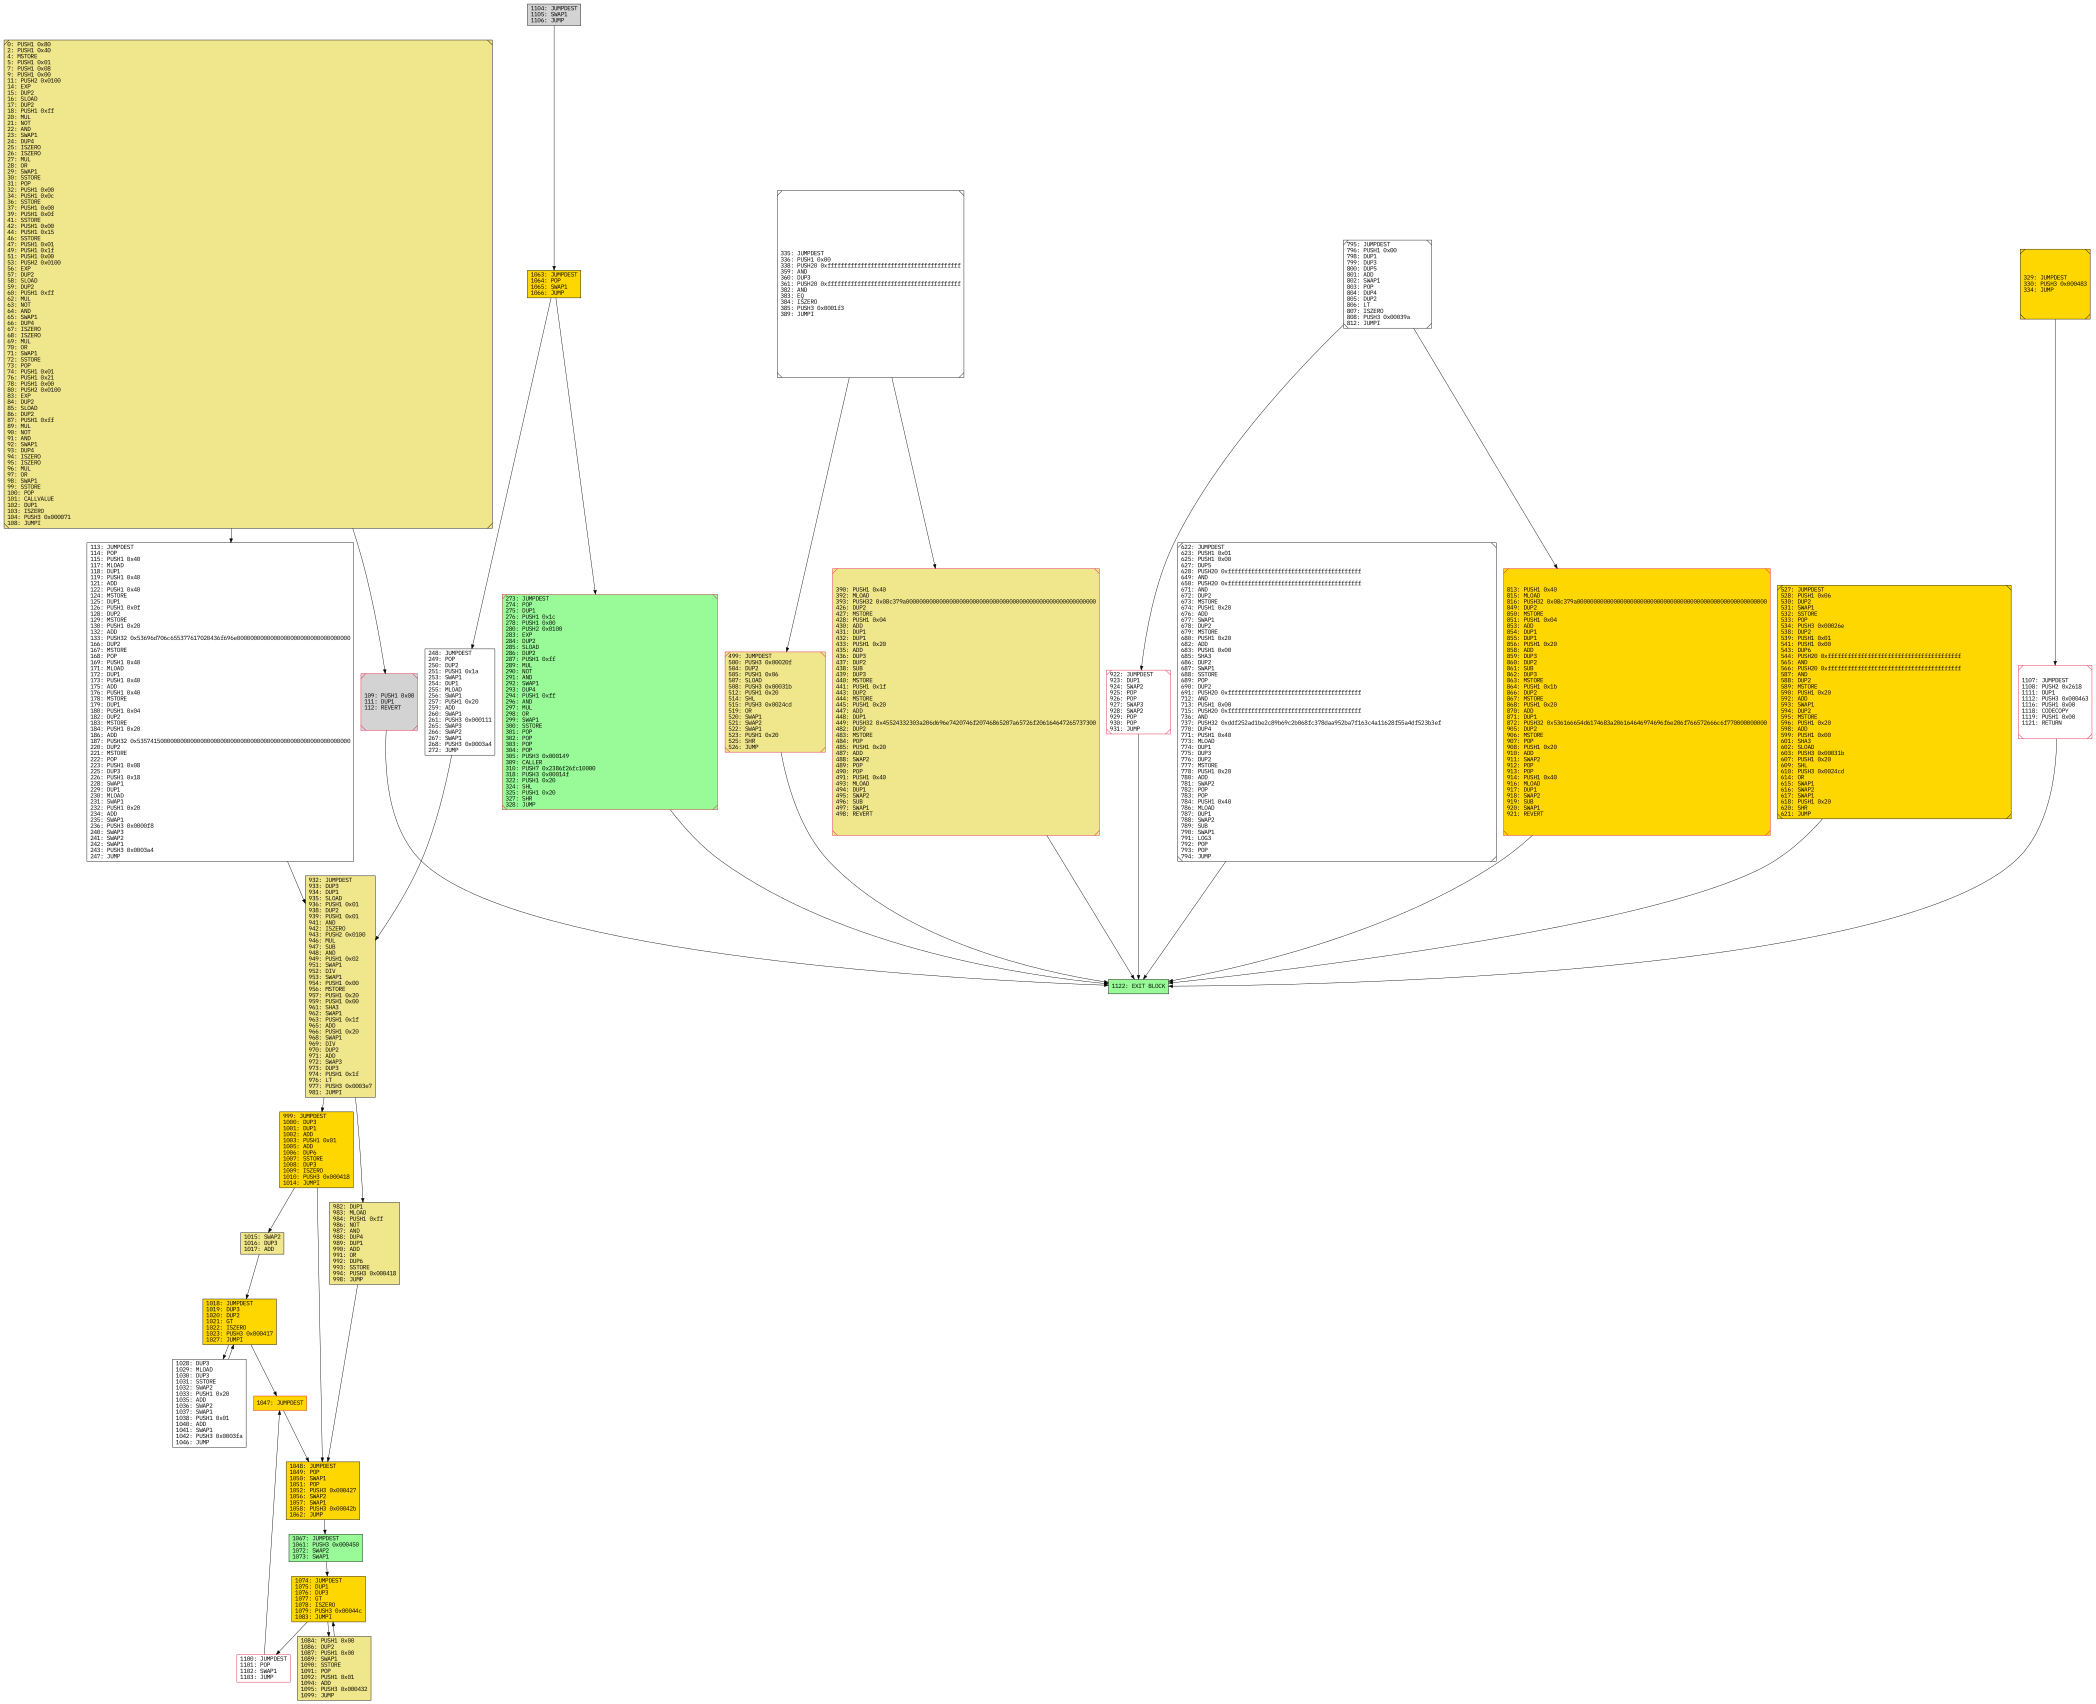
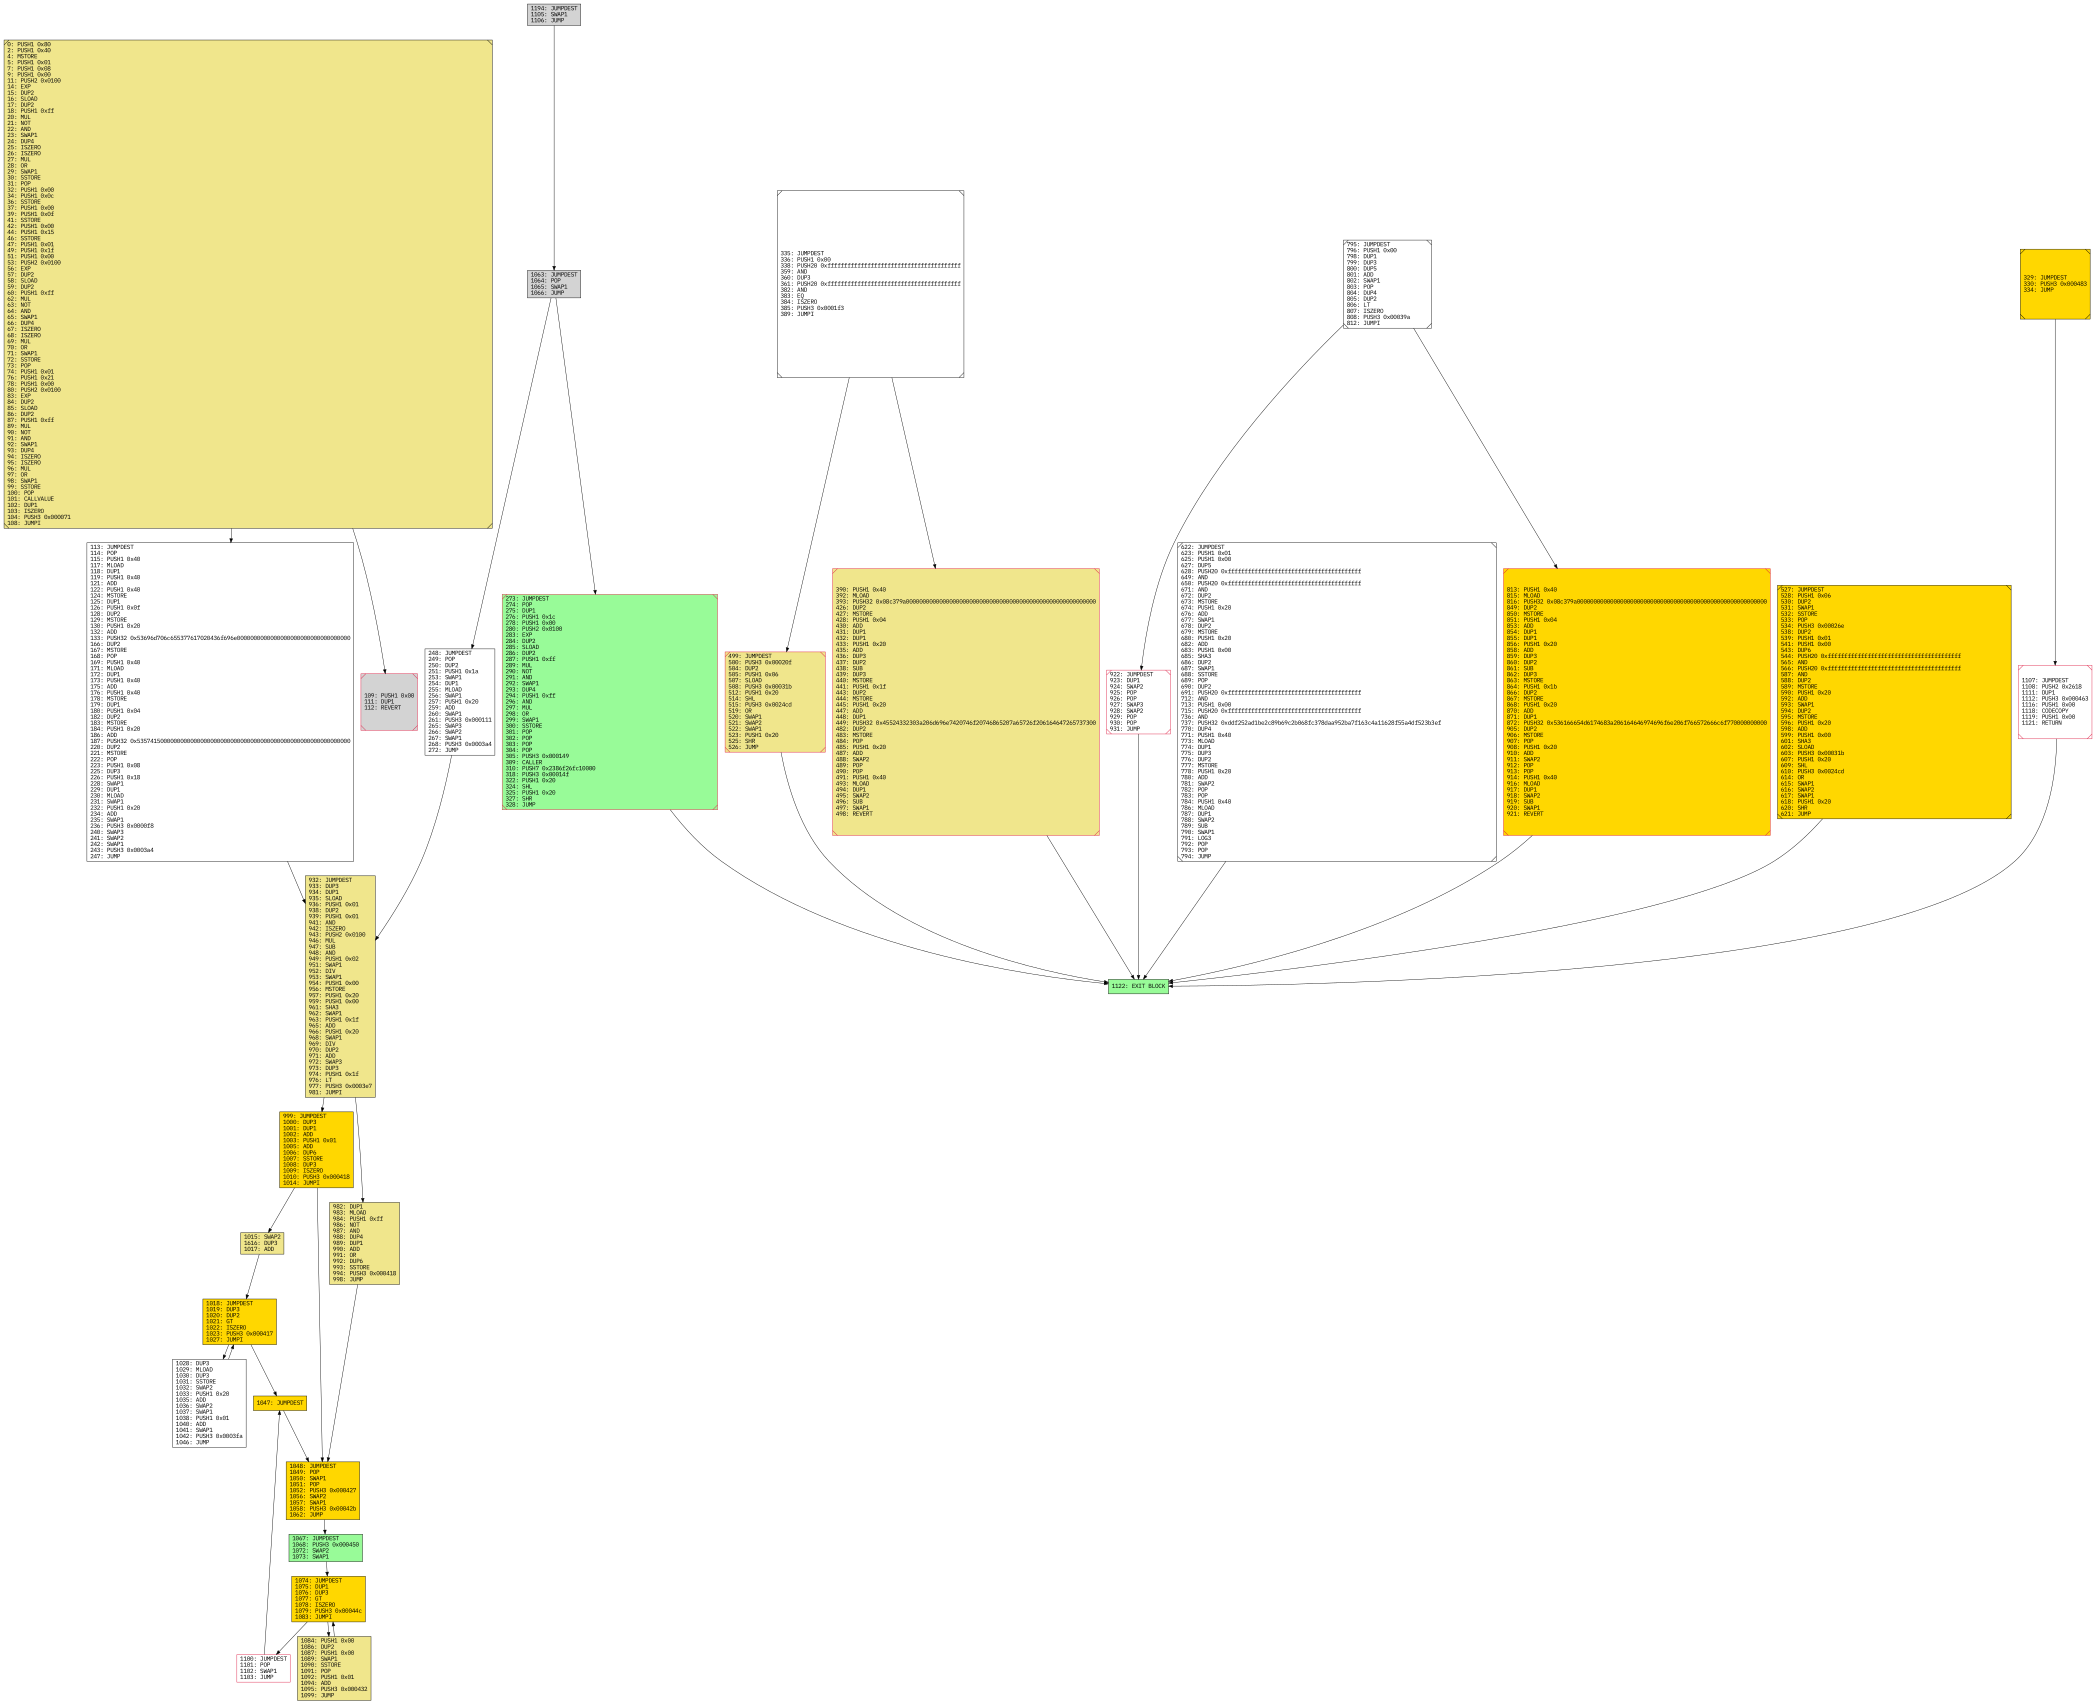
(554, 15) -> (554, 15)
(554, 284) -> (554, 284)
(686, 948) -> none
(262, 1243) -> (262, 1243)
(280, 1403) -> (280, 1403)
(326, 1548) -> (326, 1548)
